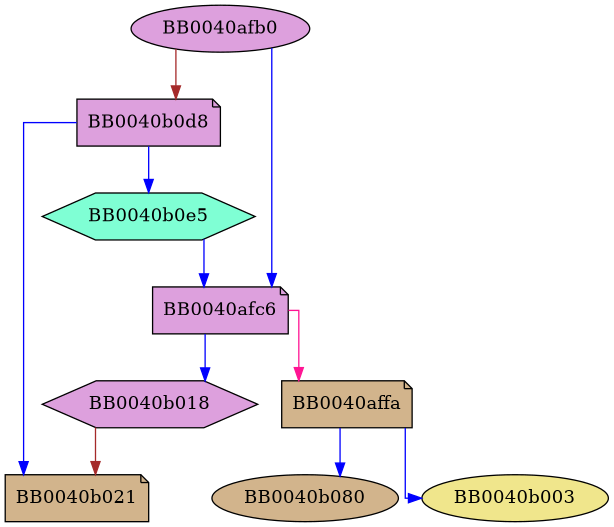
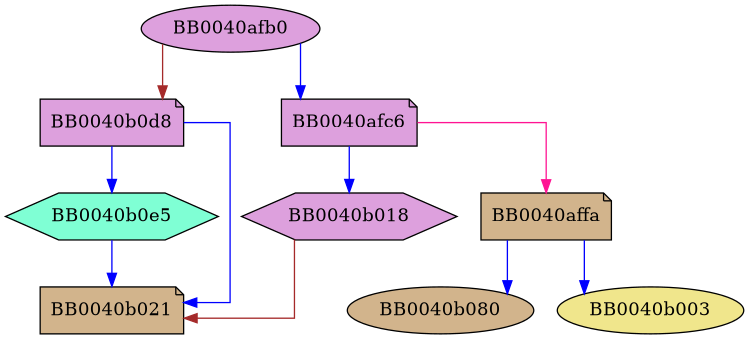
(204, 257) -> (112, 257)
